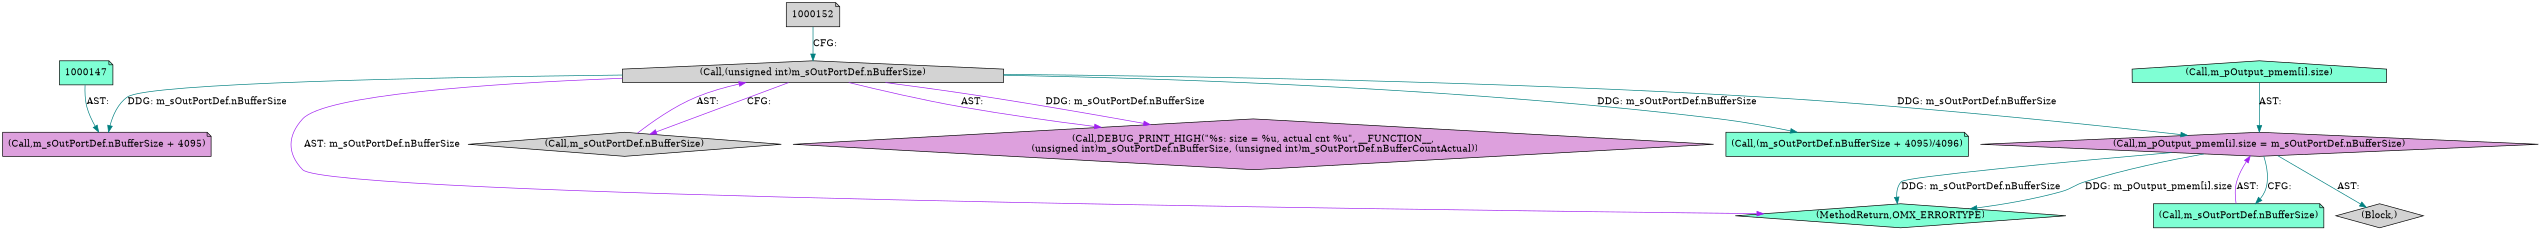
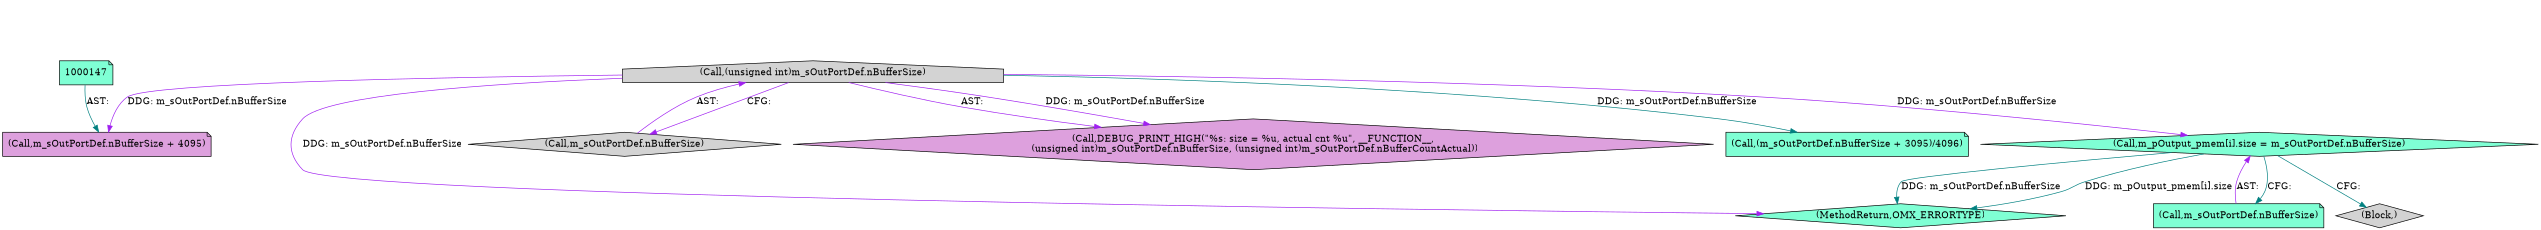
(813, 15) -> none
(2259, 73) -> none
(357, 80) -> (357, 80)
(1593, 89) -> (1593, 89)
(382, 144) -> (382, 144)
(1847, 144) -> (1847, 144)
(2259, 144) -> (2259, 144)
(2350, 187) -> (2350, 187)
